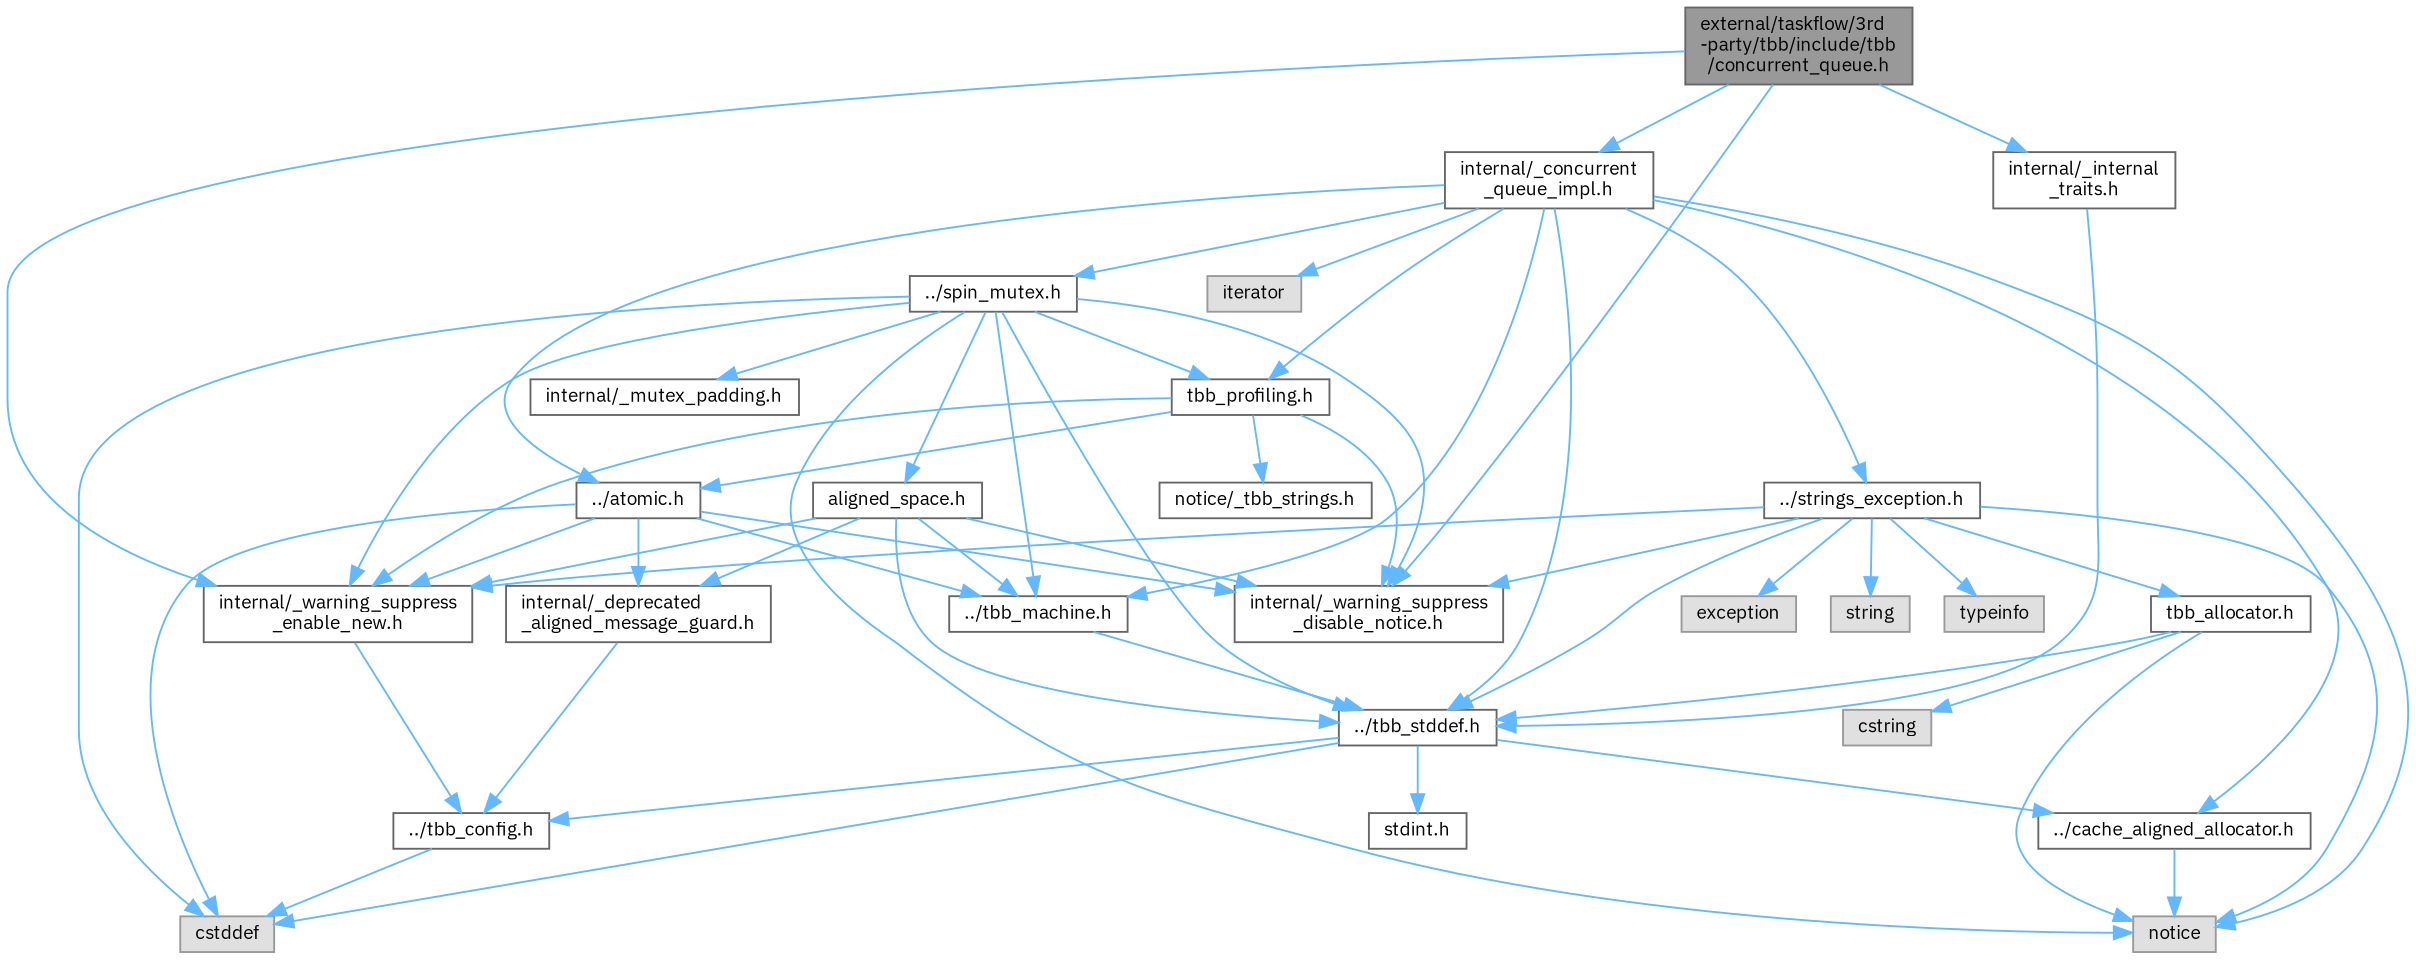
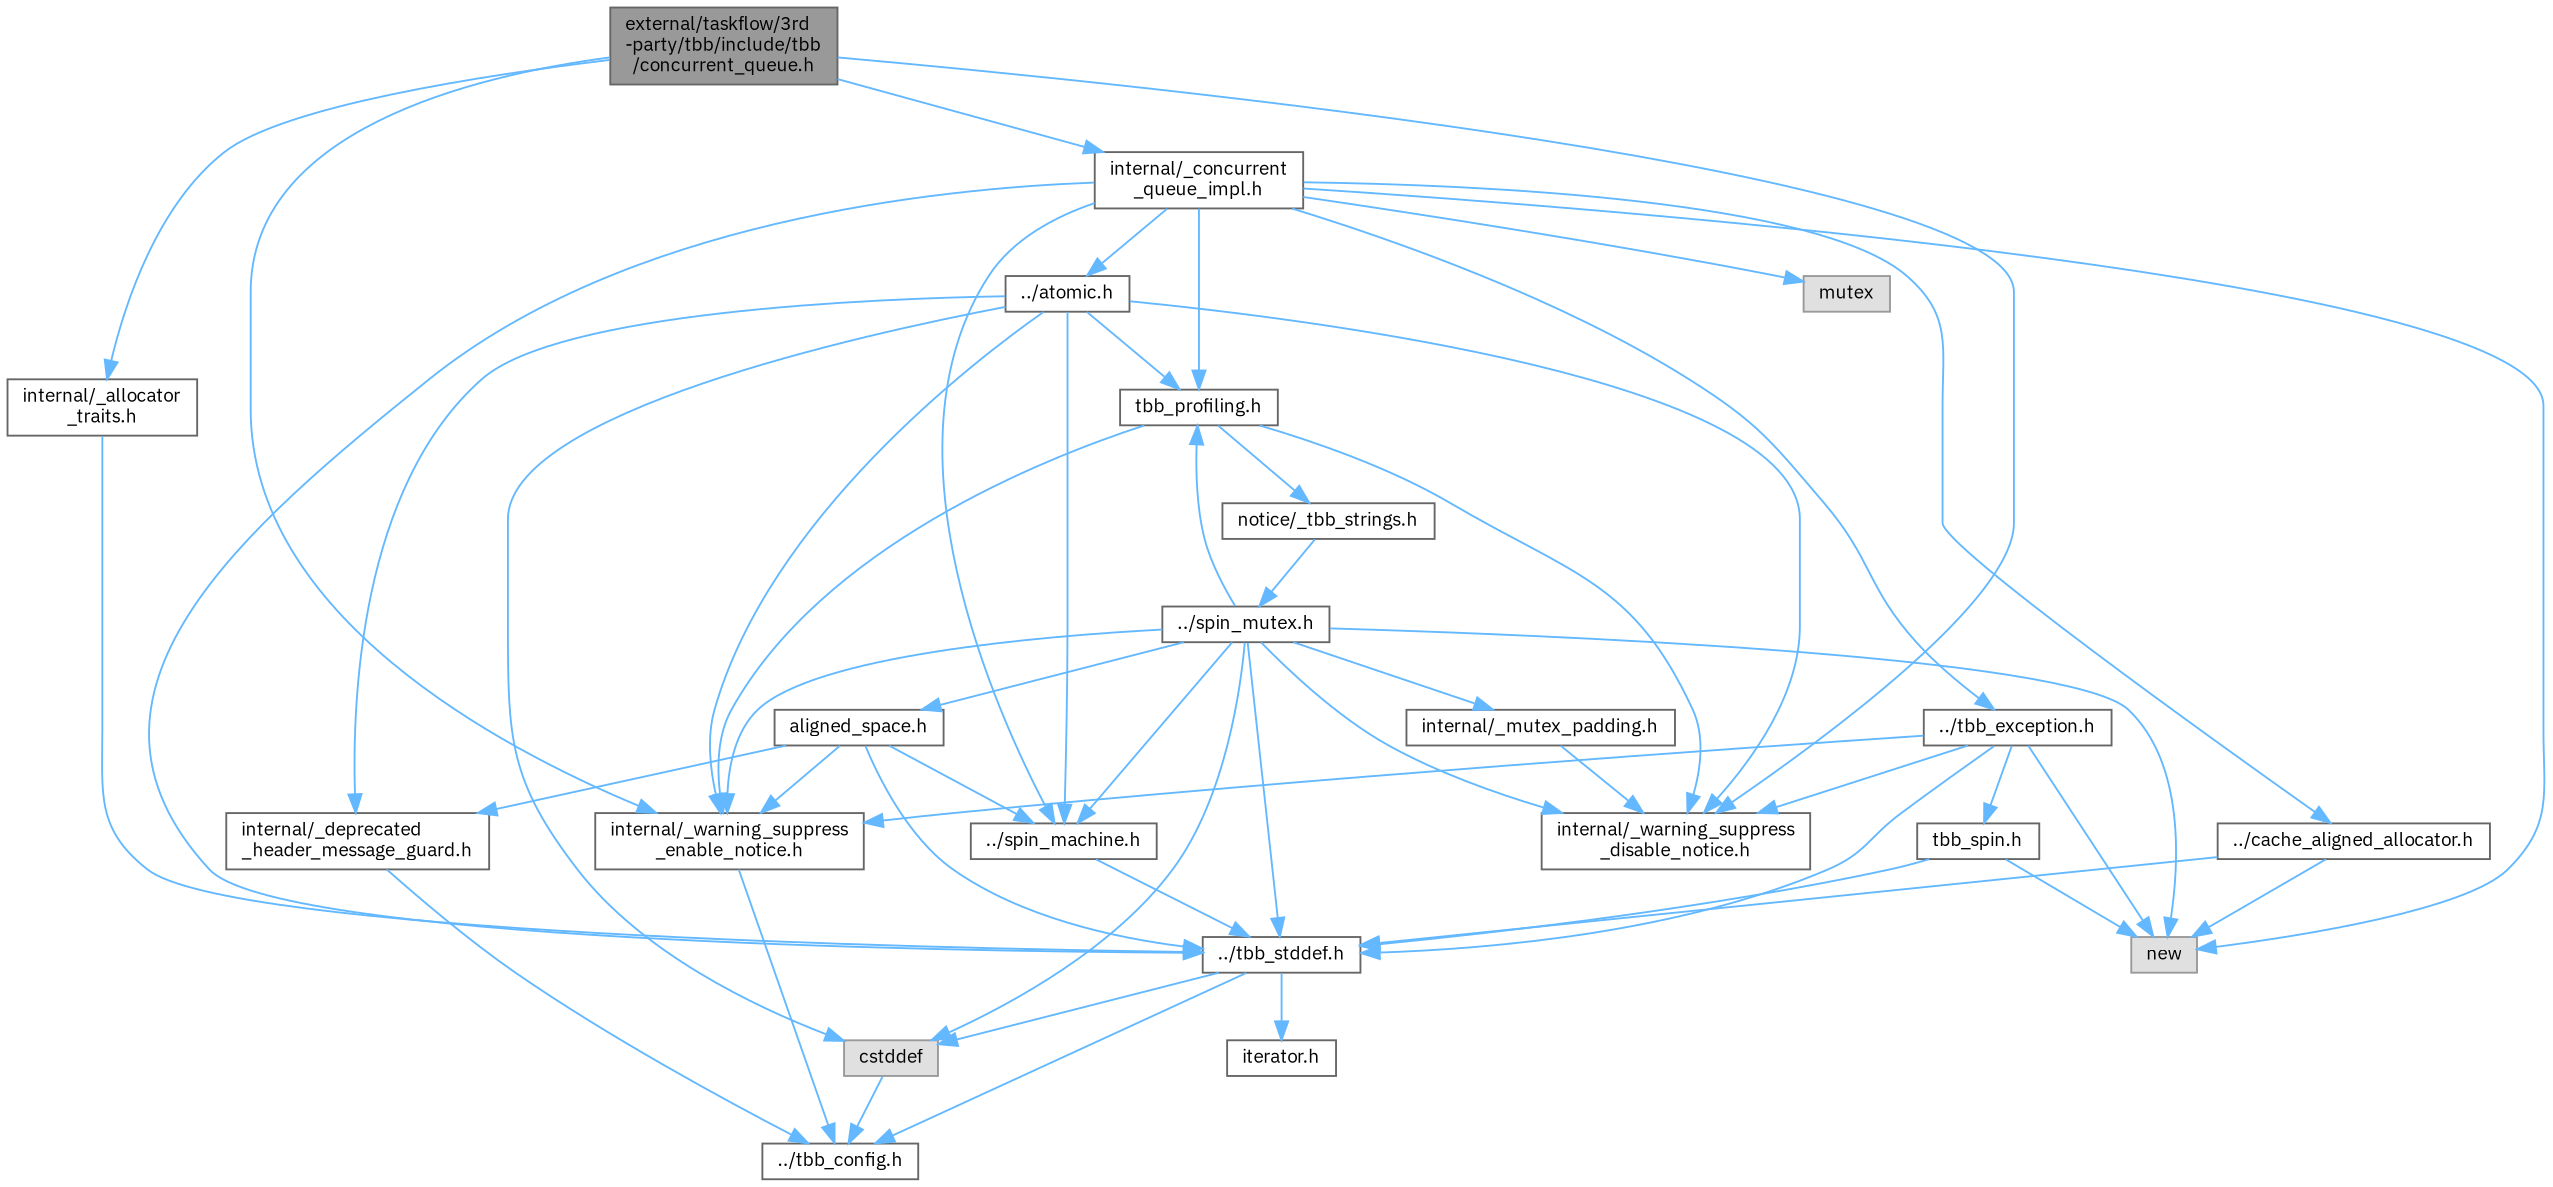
(2084, 180) -> (102, 407)
(1269, 238) -> (1293, 566)
(1254, 294) -> (1847, 294)
(945, 449) -> (1126, 344)
(1872, 500) -> (2018, 728)
(1115, 553) -> (1595, 773)
(338, 614) -> (730, 841)
(638, 614) -> (358, 841)
(1038, 614) -> (1064, 841)
(1739, 614) -> none
(1870, 614) -> none
(1994, 614) -> none
(2231, 614) -> (1978, 841)
(1887, 728) -> none
(1765, 775) -> (1798, 900)
(1418, 831) -> (1282, 1058)
(358, 879) -> (870, 1101)
(2174, 934) -> (2164, 955)
